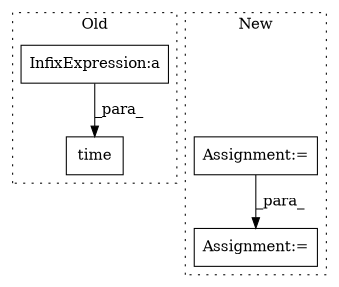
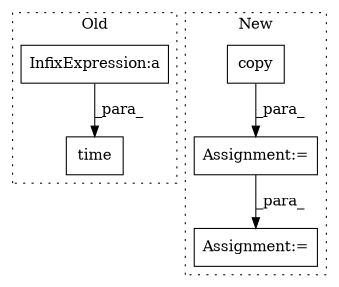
none -> (256, 64)
